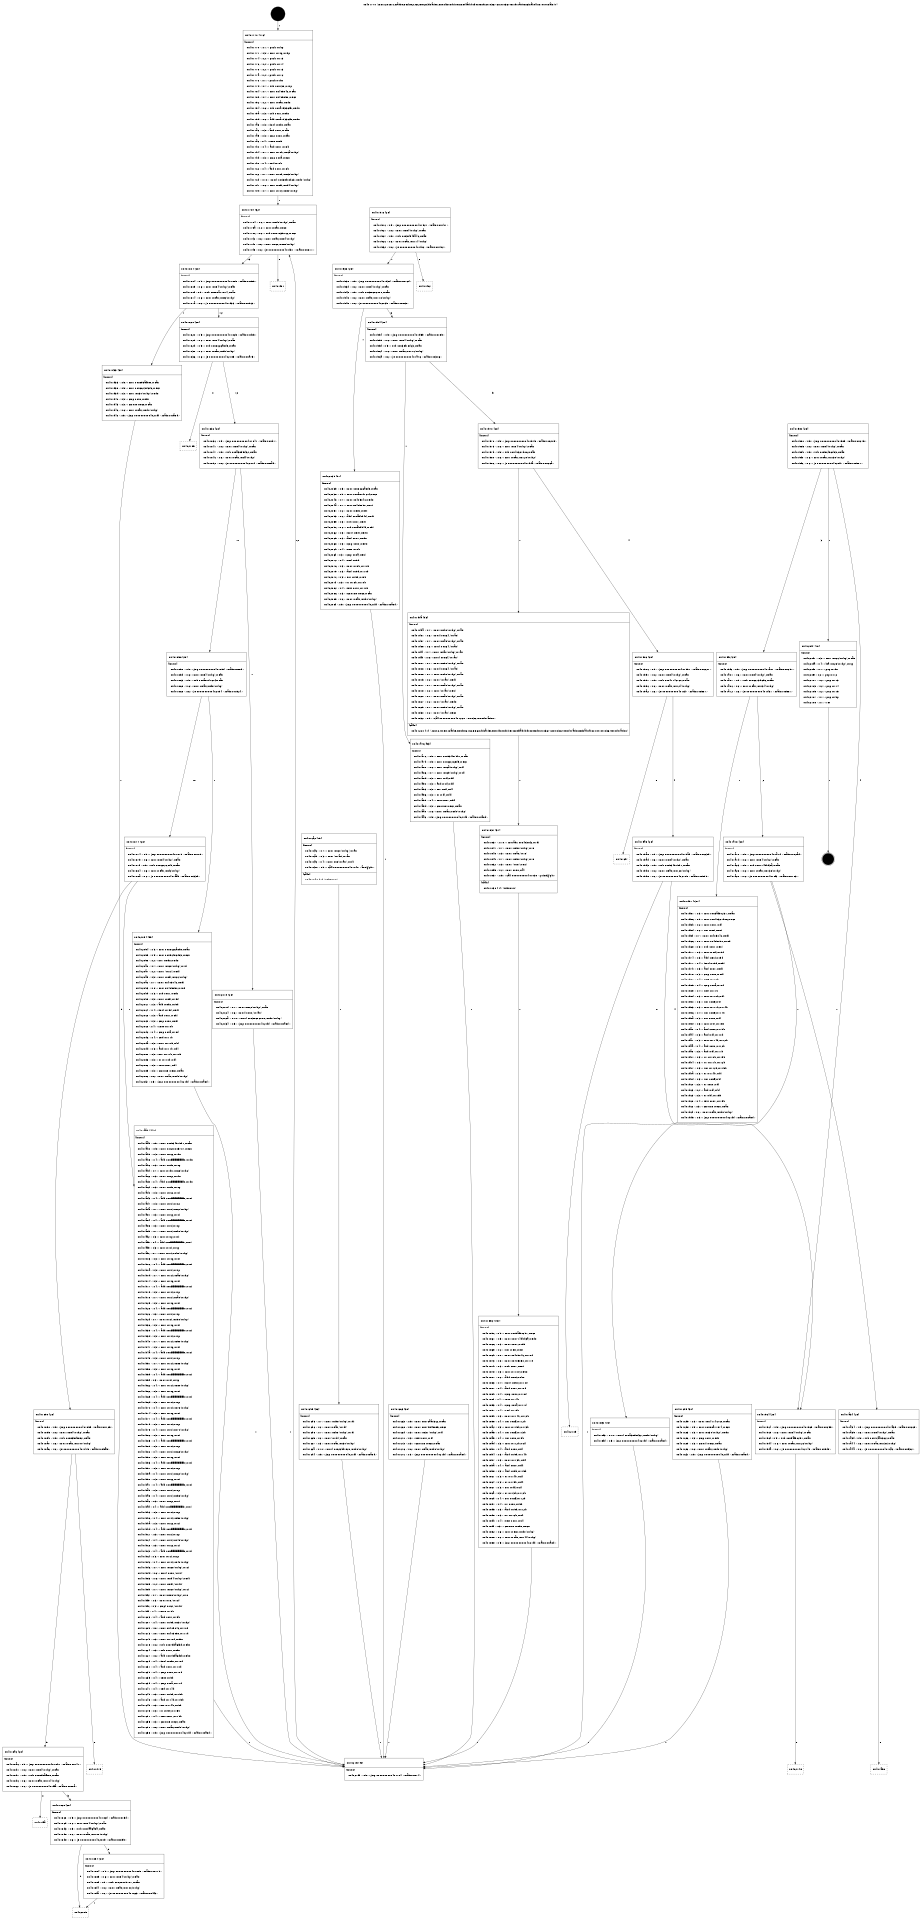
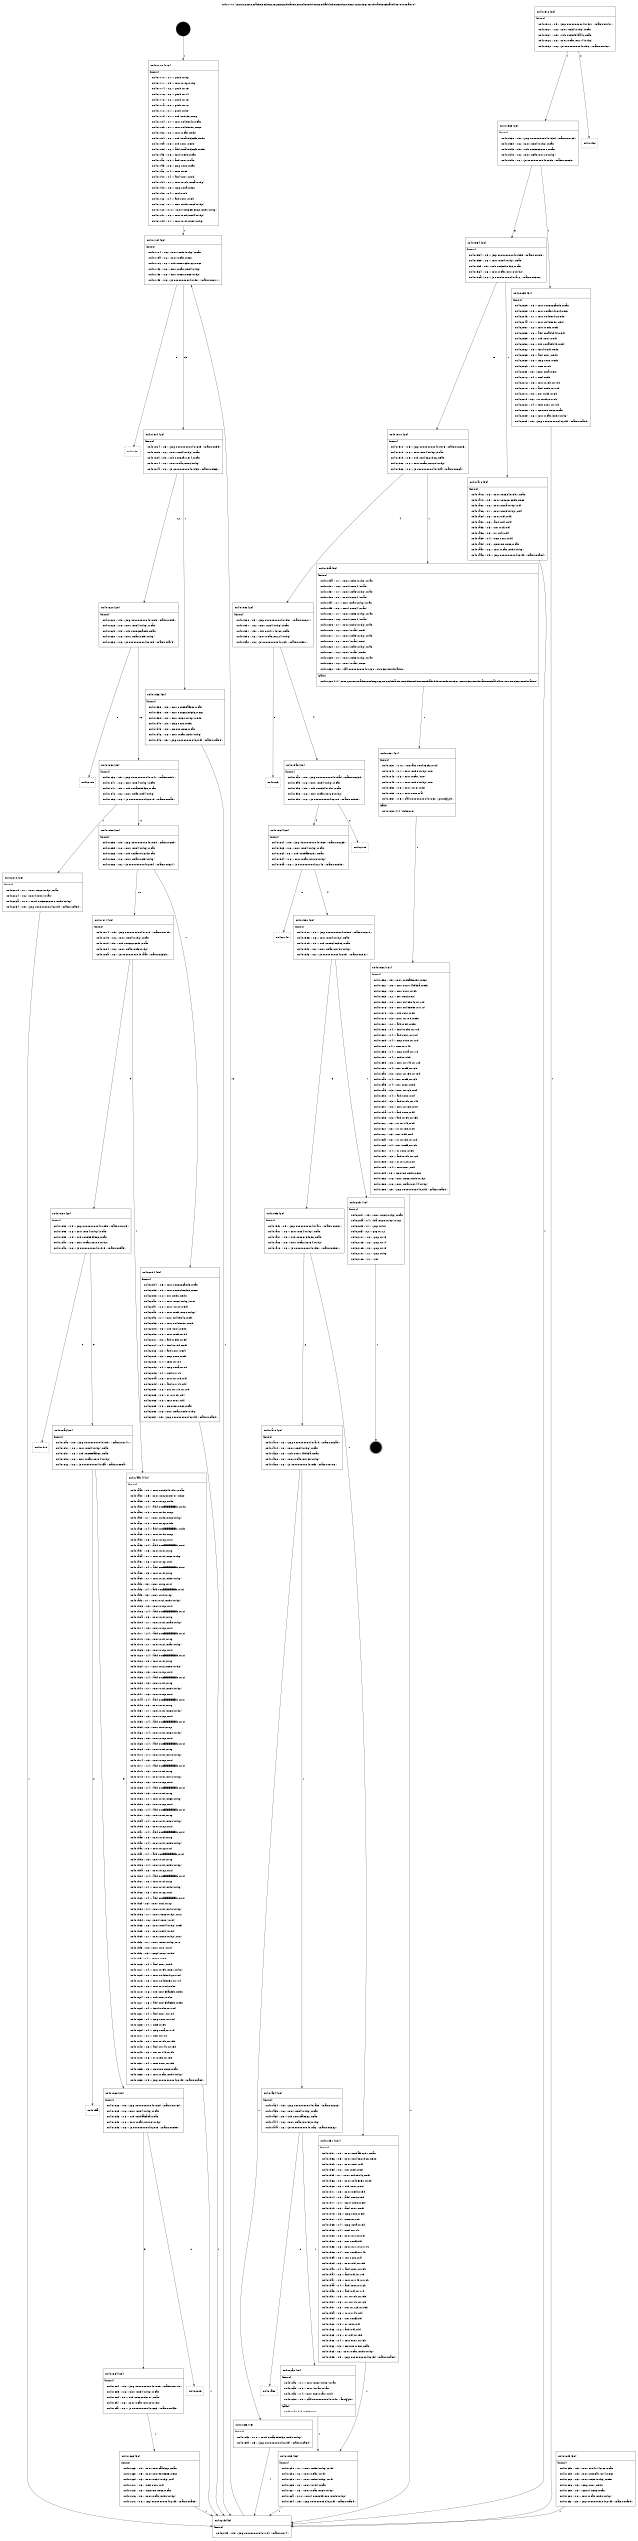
(846, 938) -> (321, 892)
(583, 1466) -> (359, 2408)
(92, 1902) -> (151, 2431)
none -> (307, 2248)
